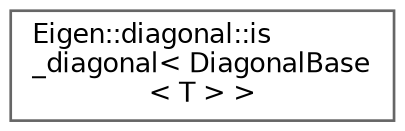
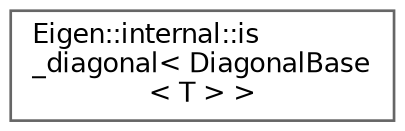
(202, 66) -> (202, 66)
